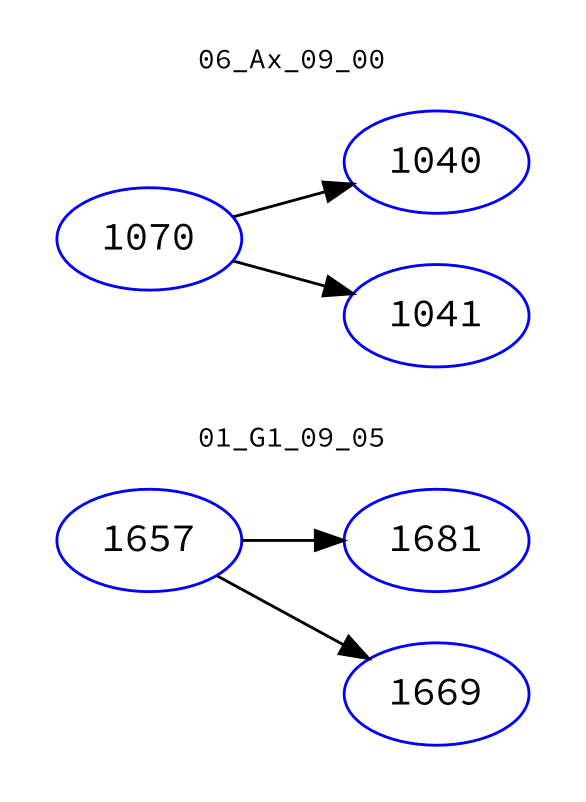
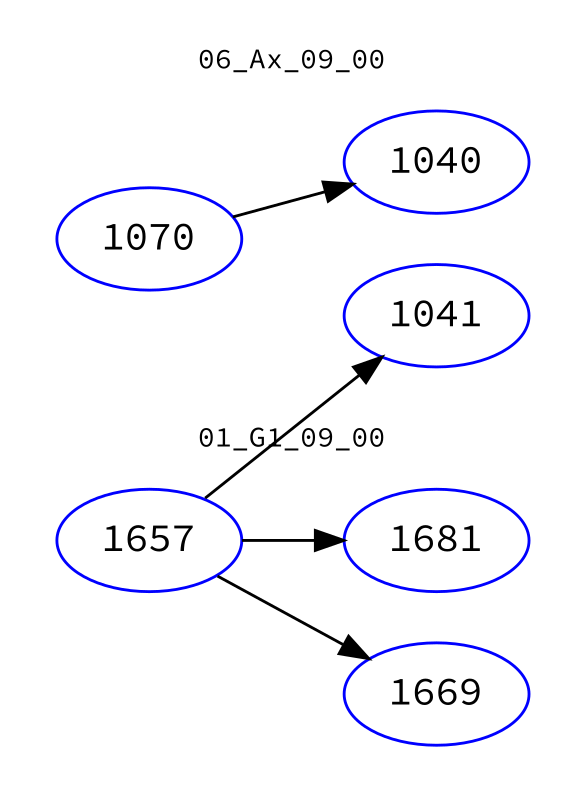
(279, 274) -> (282, 437)
(293, 439) -> (293, 439)
